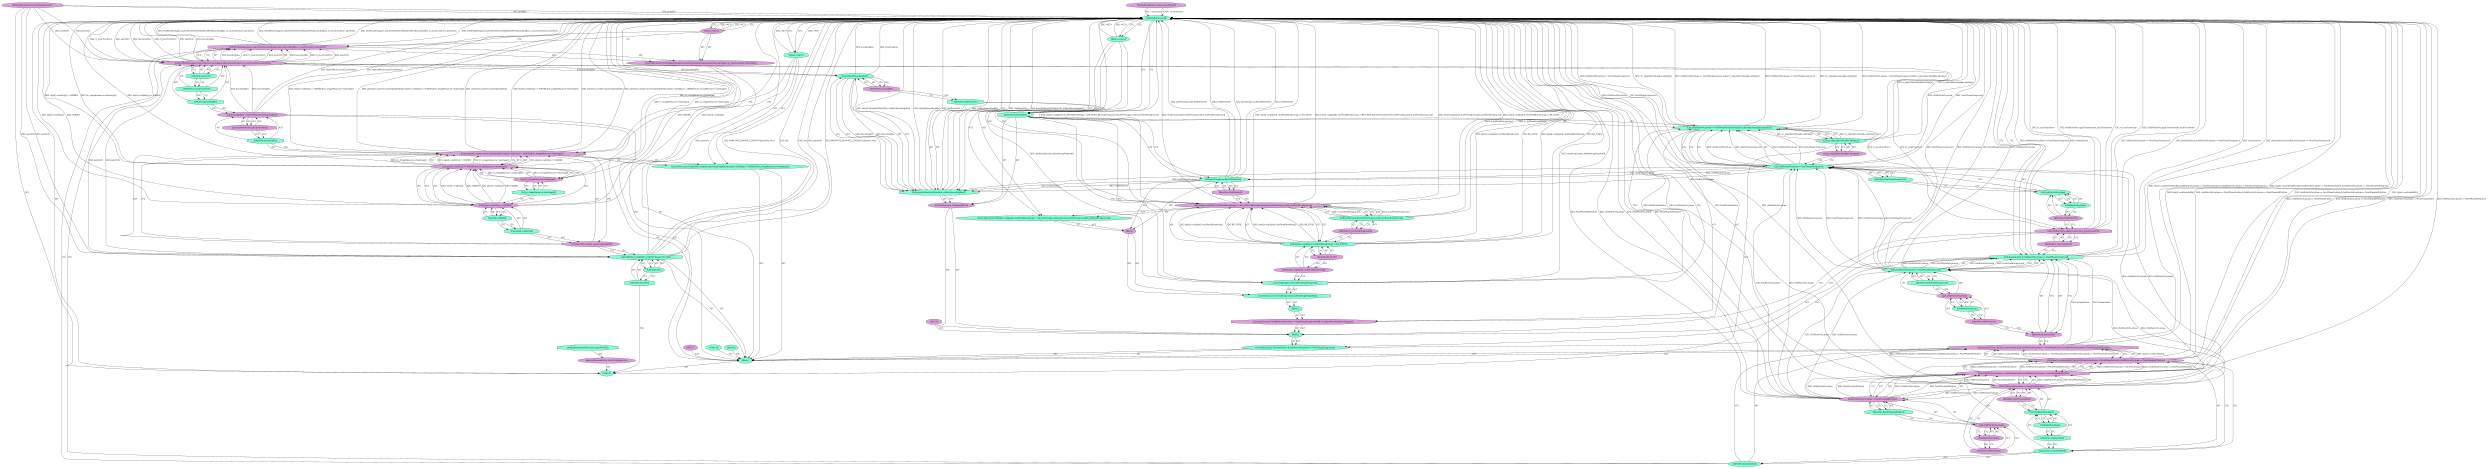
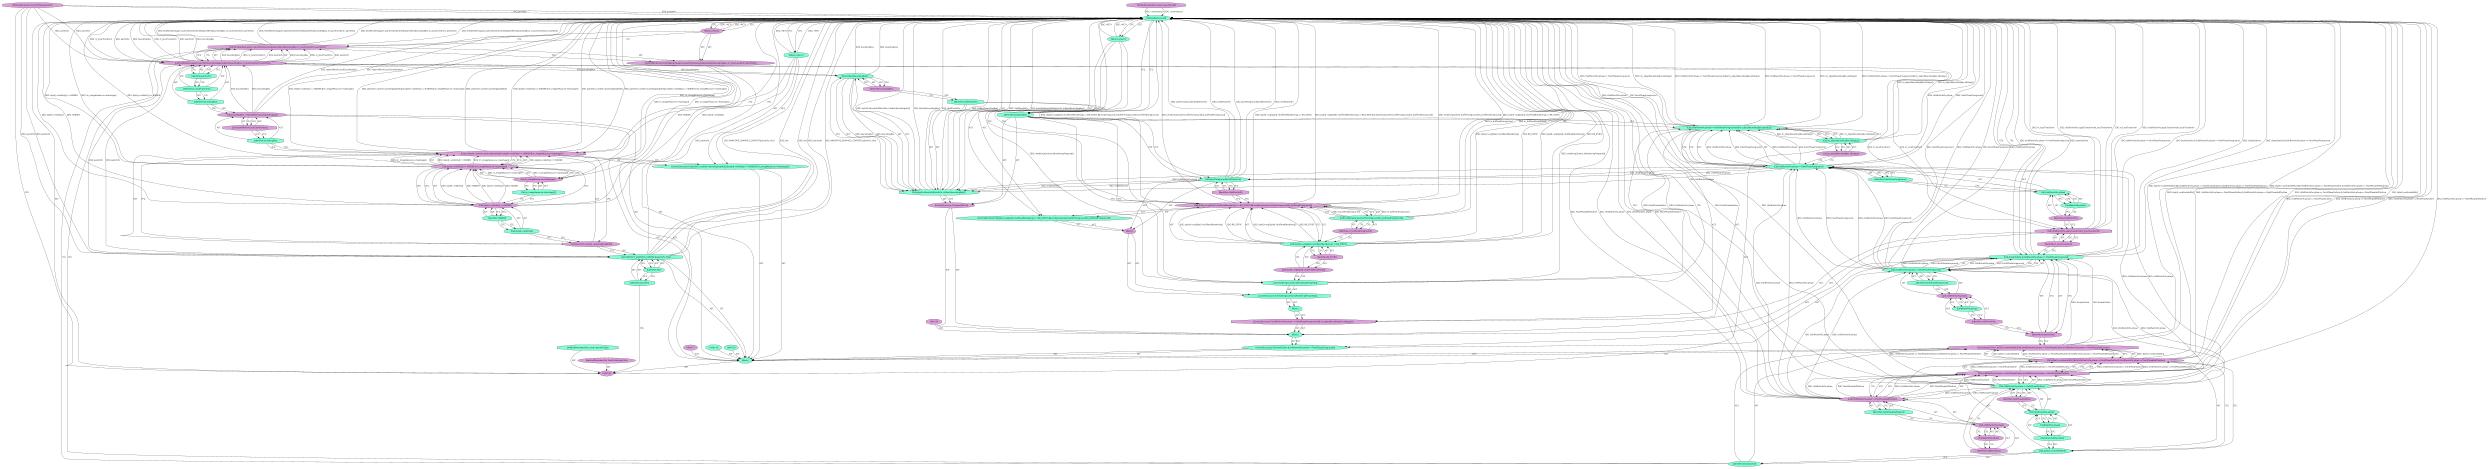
(597, 354) -> (576, 366)
(607, 373) -> (607, 373)
(2022, 386) -> (2022, 386)
